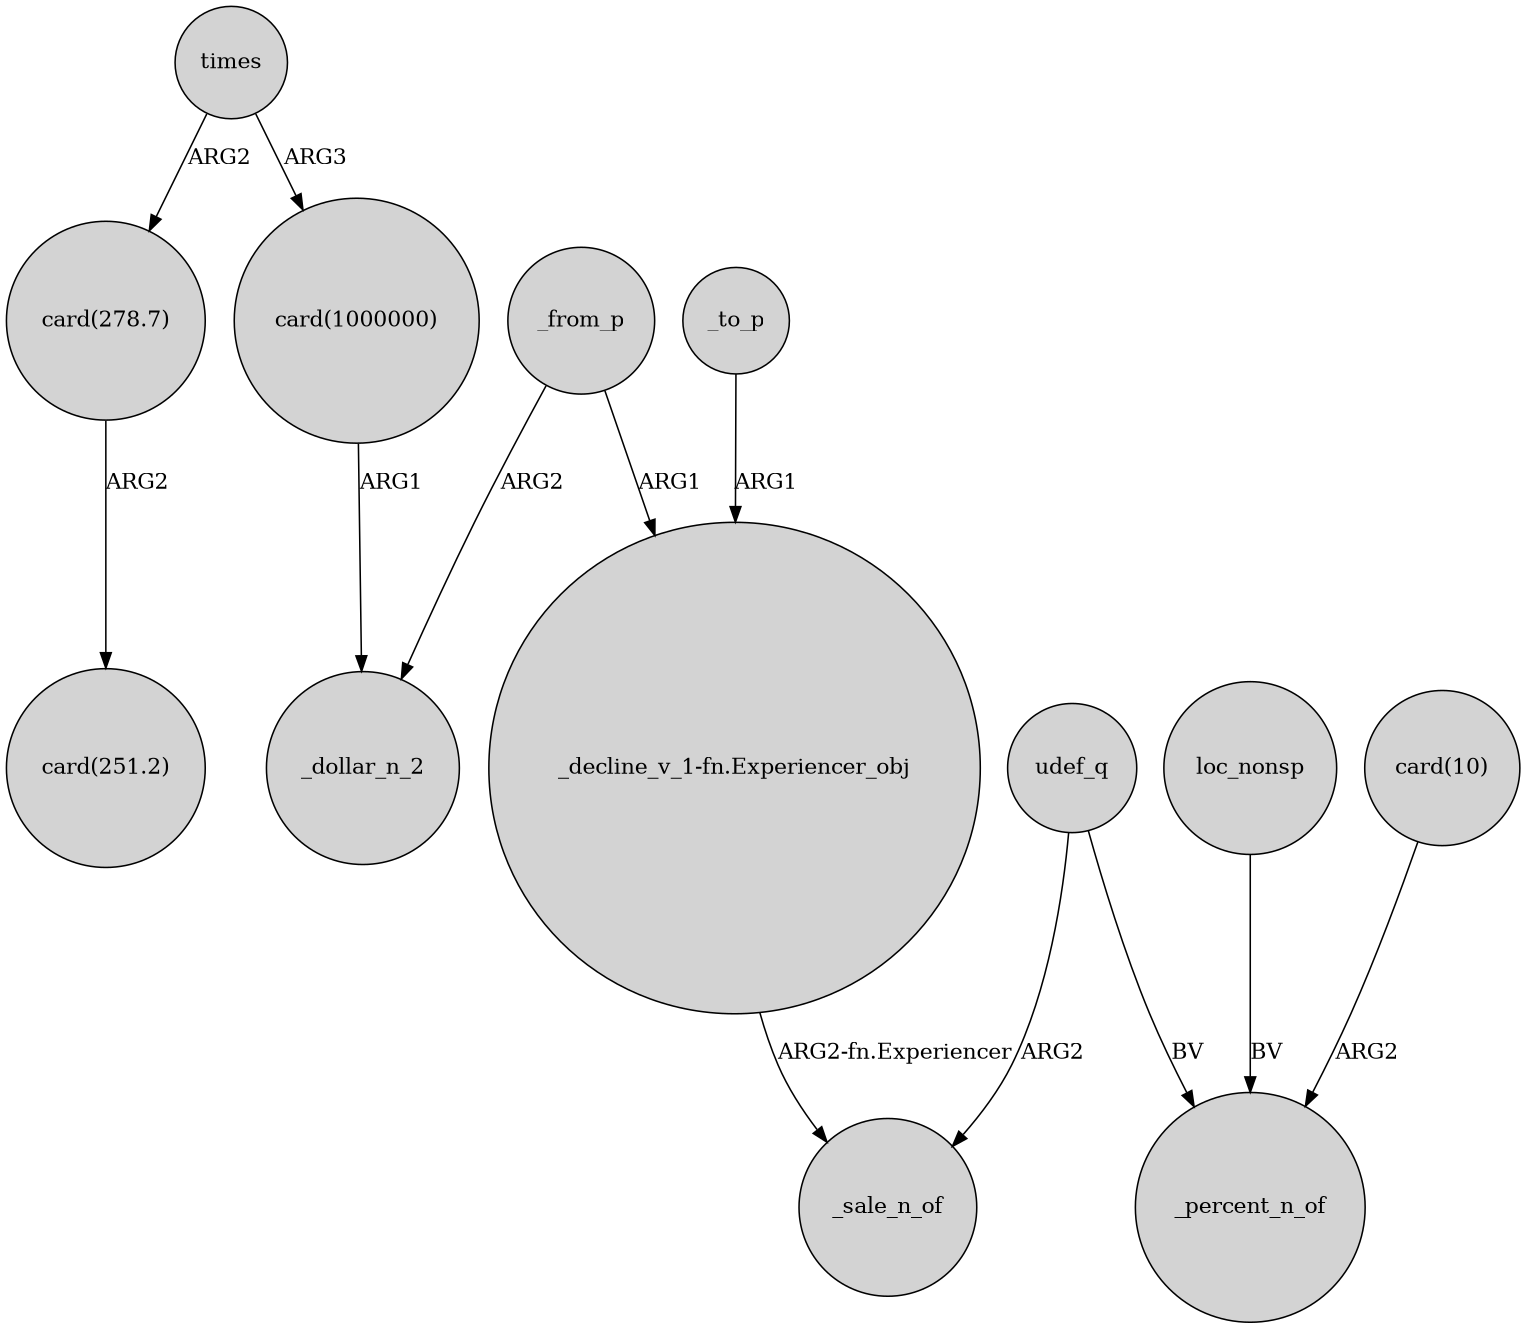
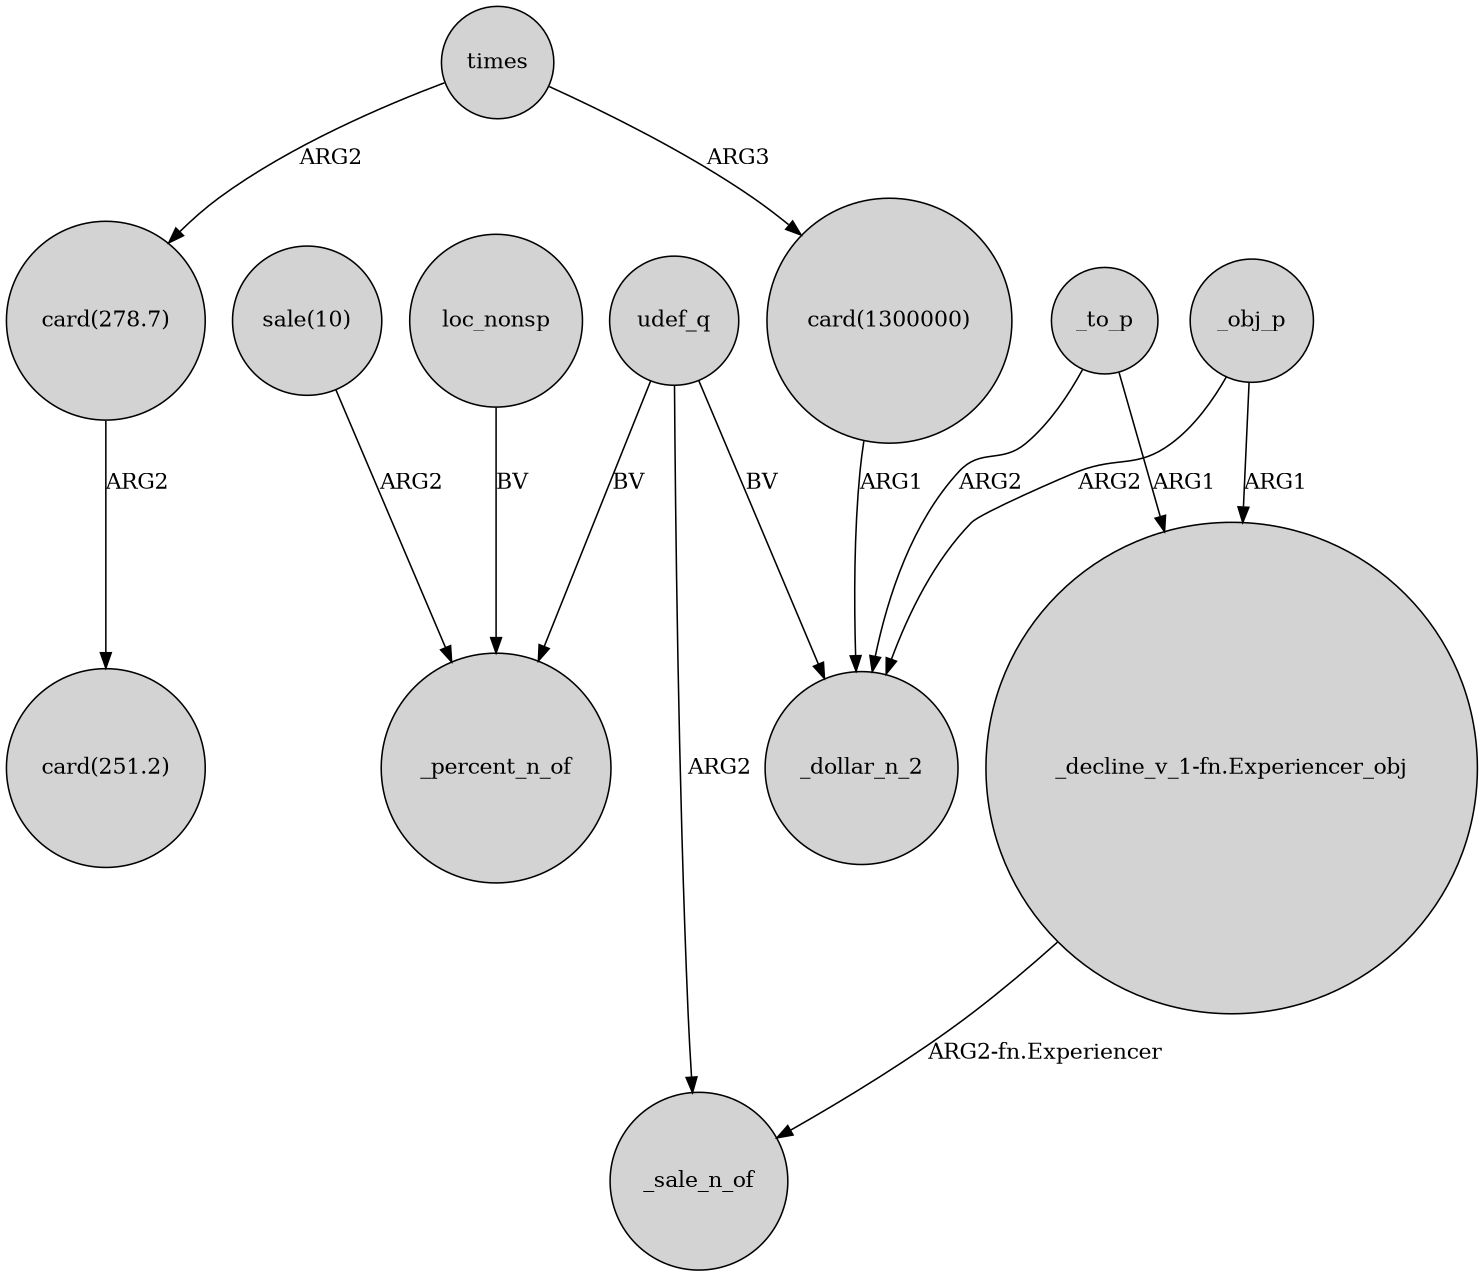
(357, 321) -> (889, 321)
(581, 321) -> (1252, 321)
none -> (947, 486)
none -> (759, 522)
(1442, 768) -> (307, 321)
